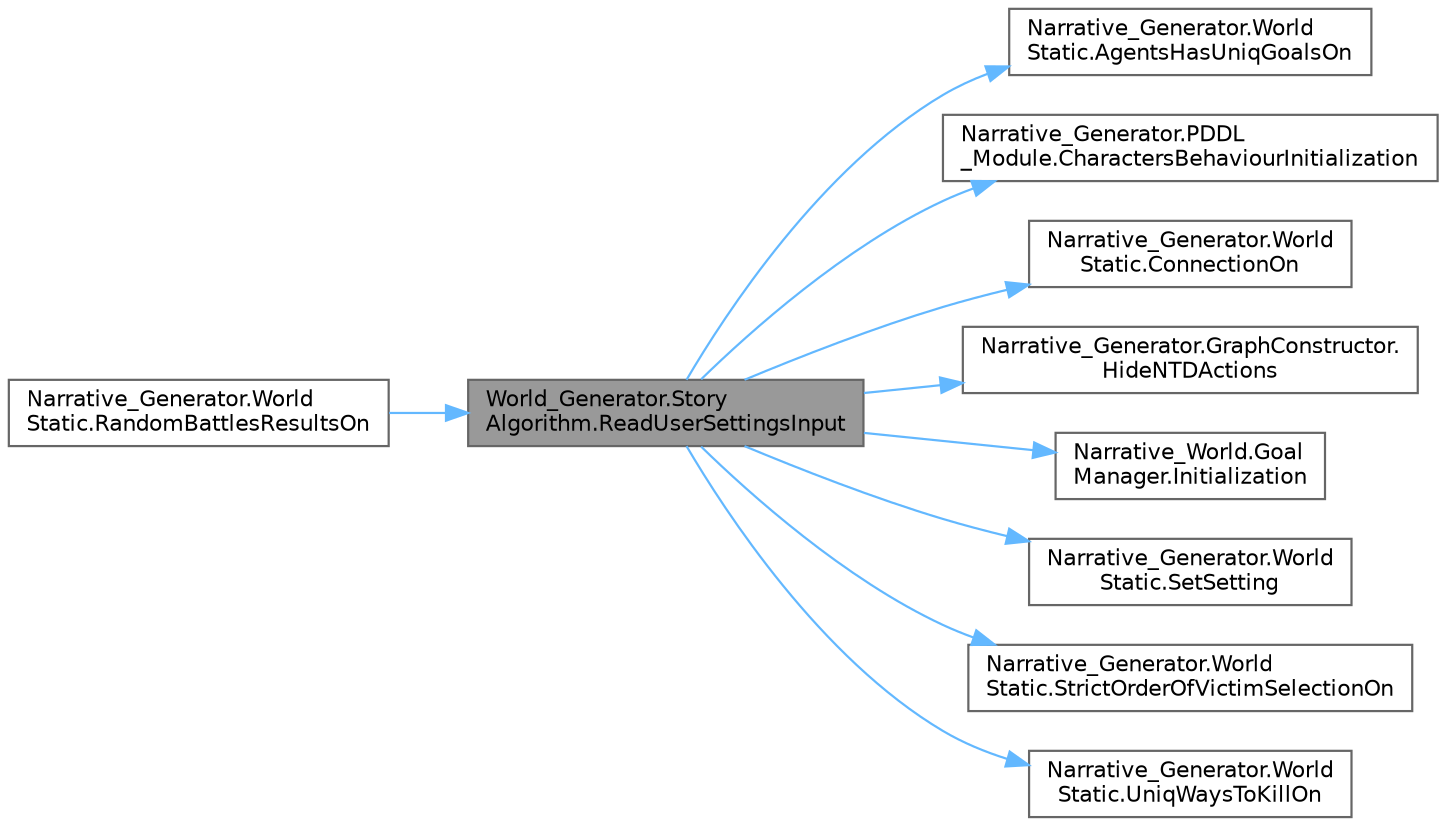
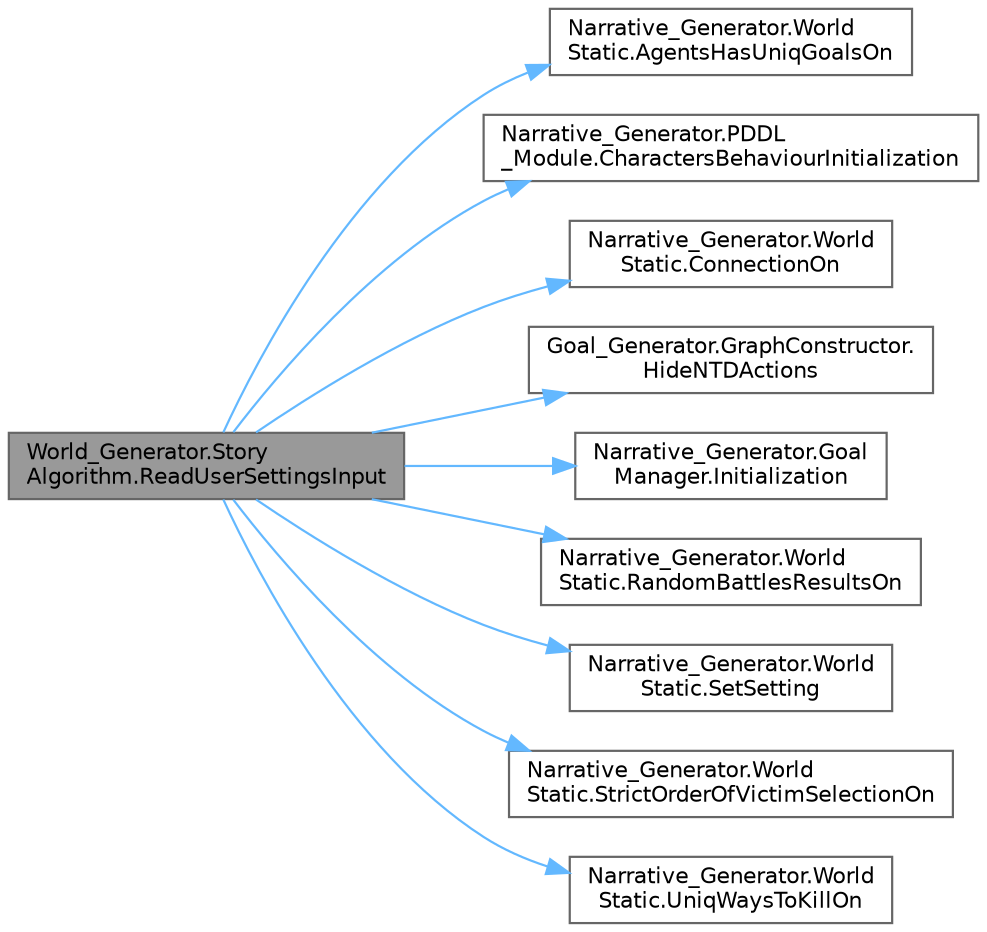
(1190, 360) -> (731, 360)
(418, 413) -> (458, 517)
(1190, 466) -> (731, 466)
